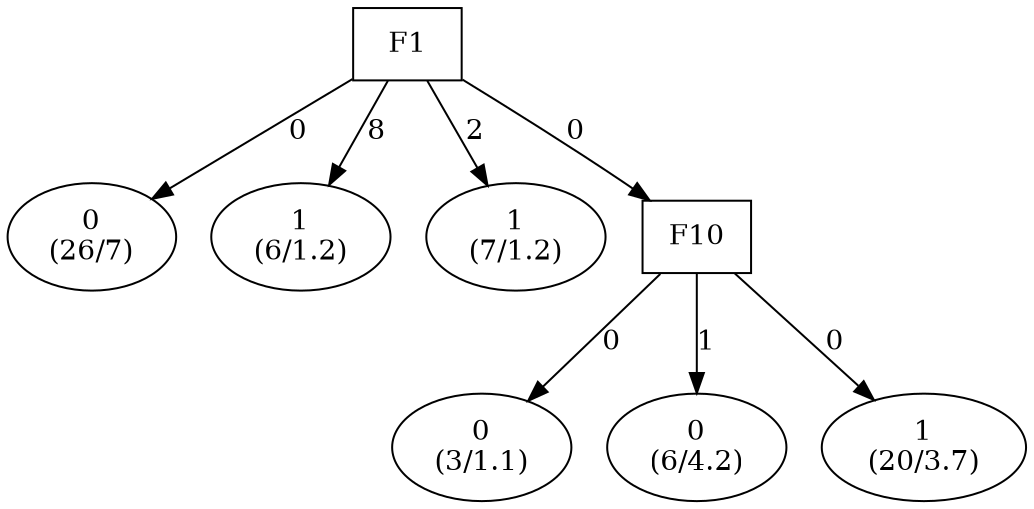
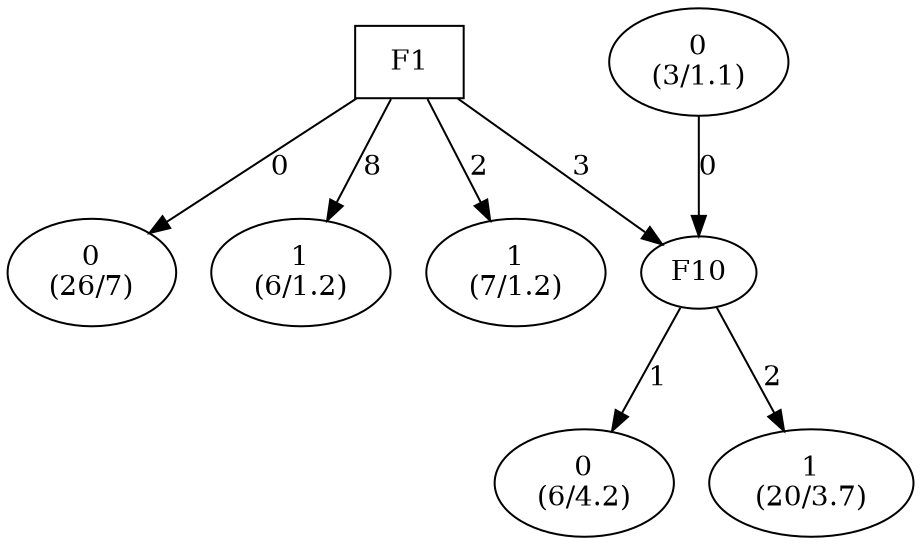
(576, 132) -> (582, 167)
(697, 237) -> (699, 273)
(602, 330) -> (699, 166)
(835, 342) -> (773, 378)
